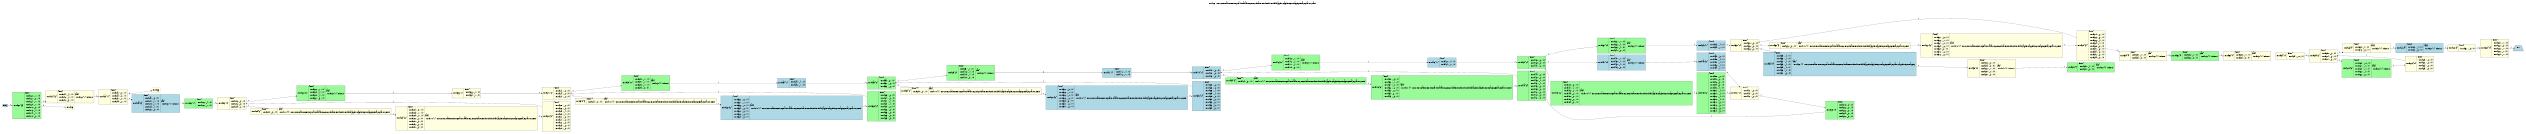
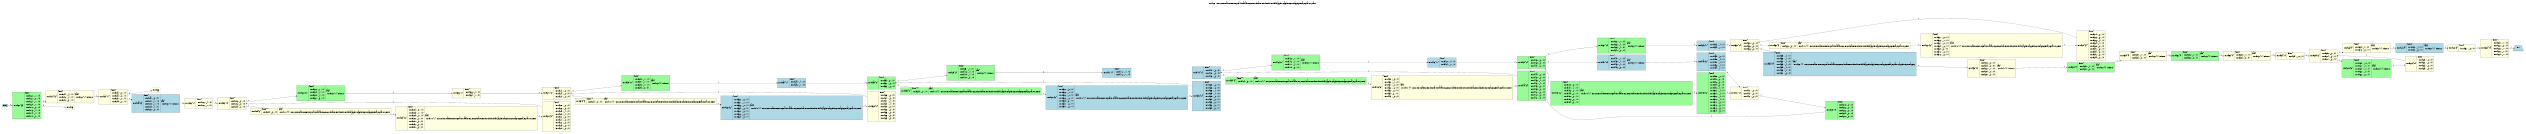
(2112, 50) -> (2116, 62)
none -> (2273, 56)
(1161, 73) -> none
(1442, 87) -> (1442, 87)
(971, 91) -> (971, 91)
(199, 103) -> (199, 103)
(881, 106) -> (881, 106)
